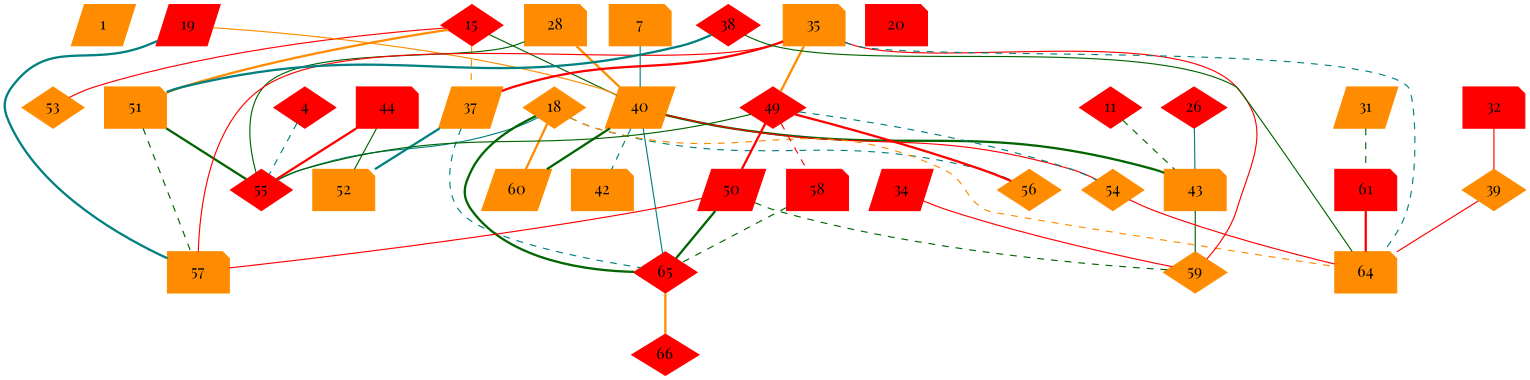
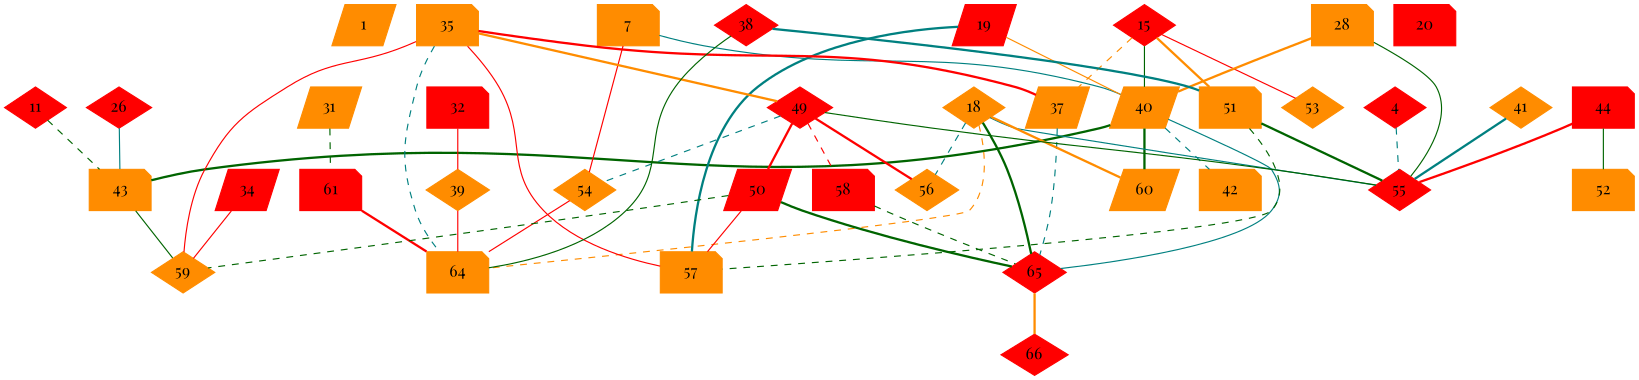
none -> (1521, 108)
(883, 142) -> (606, 109)
(393, 158) -> none
